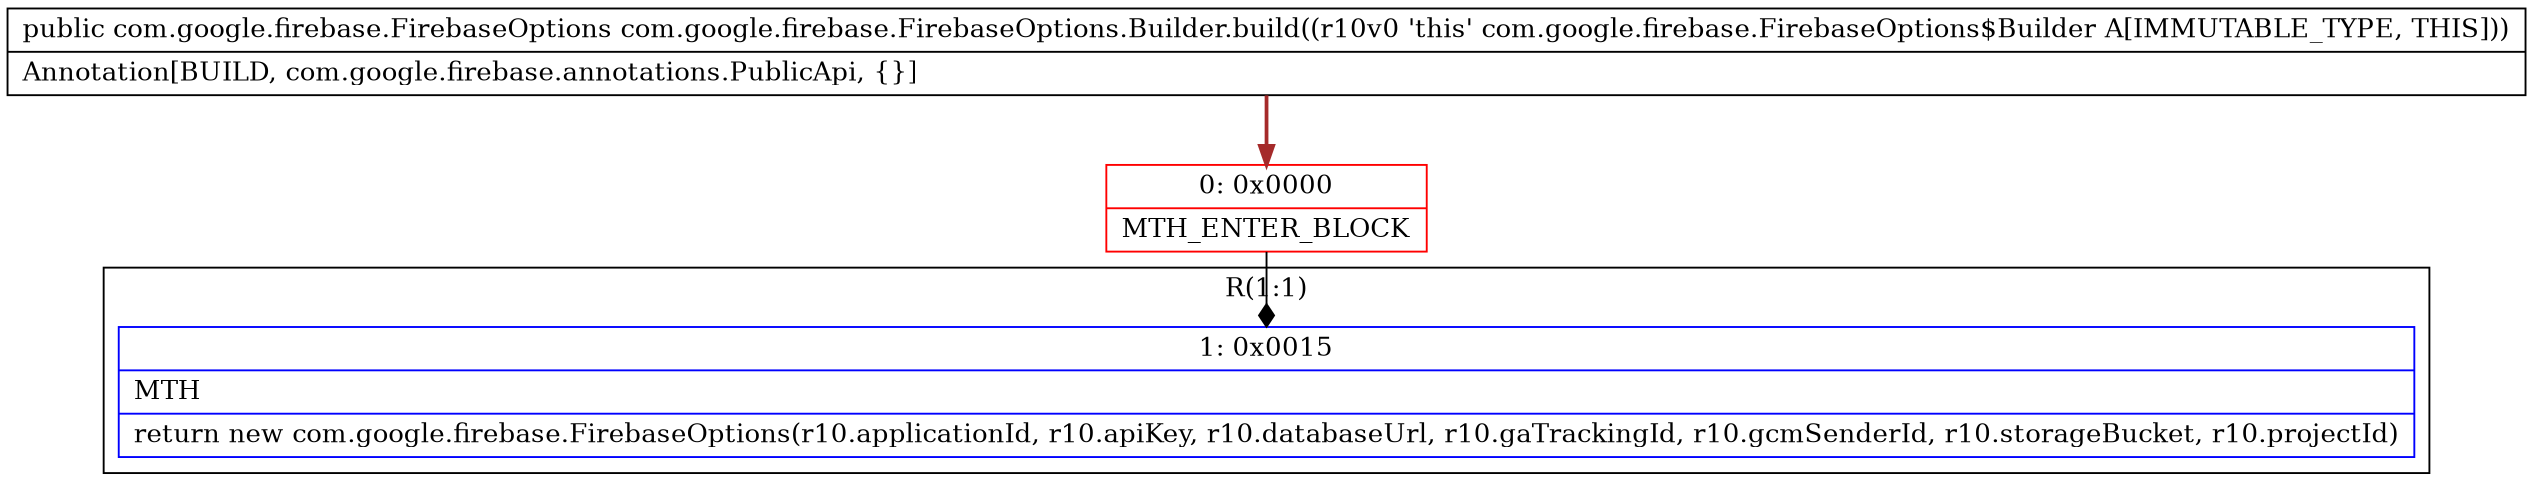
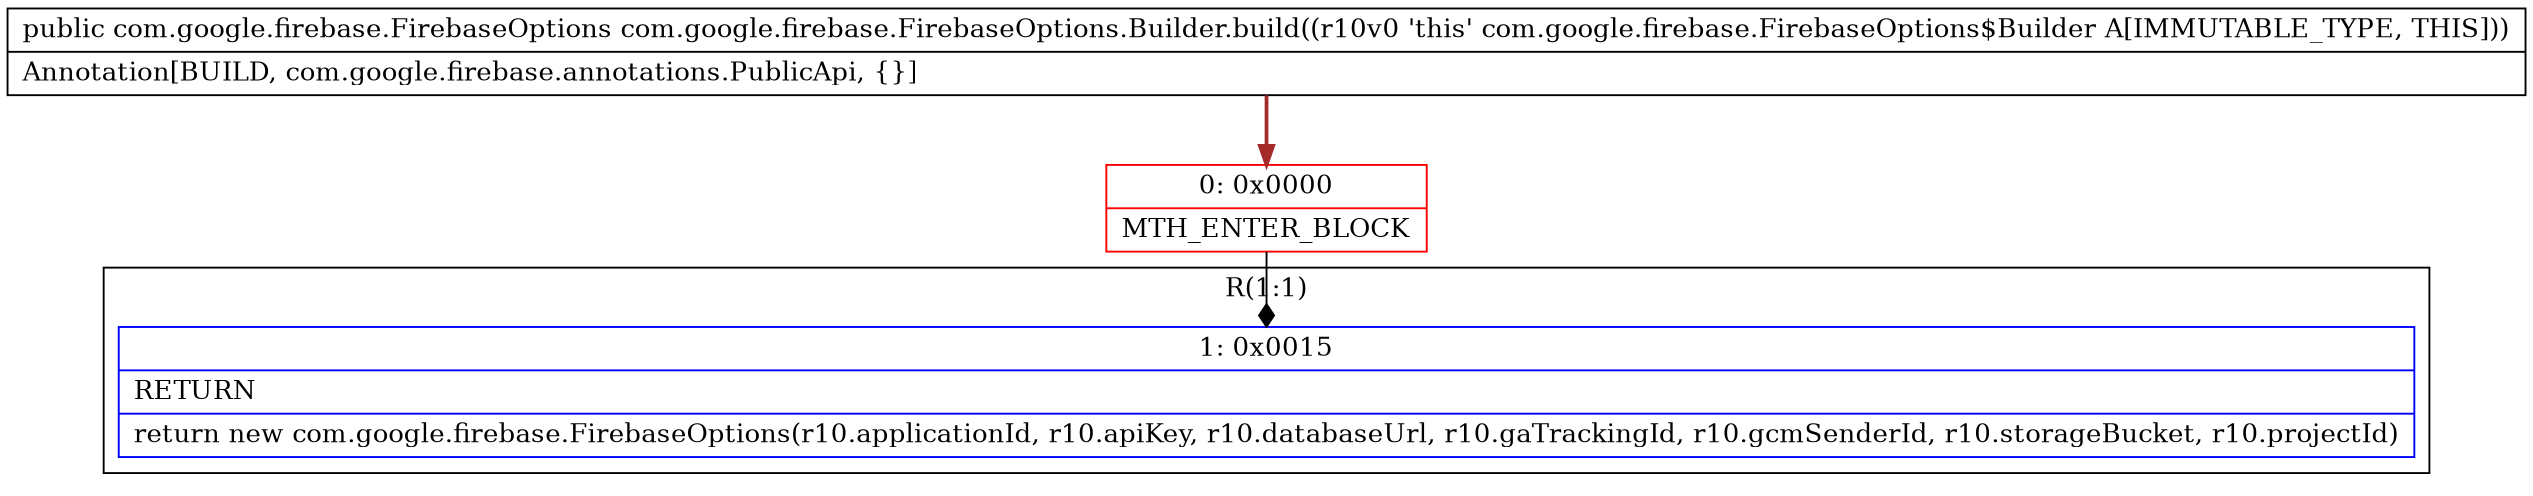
(168, 391) -> (195, 391)
